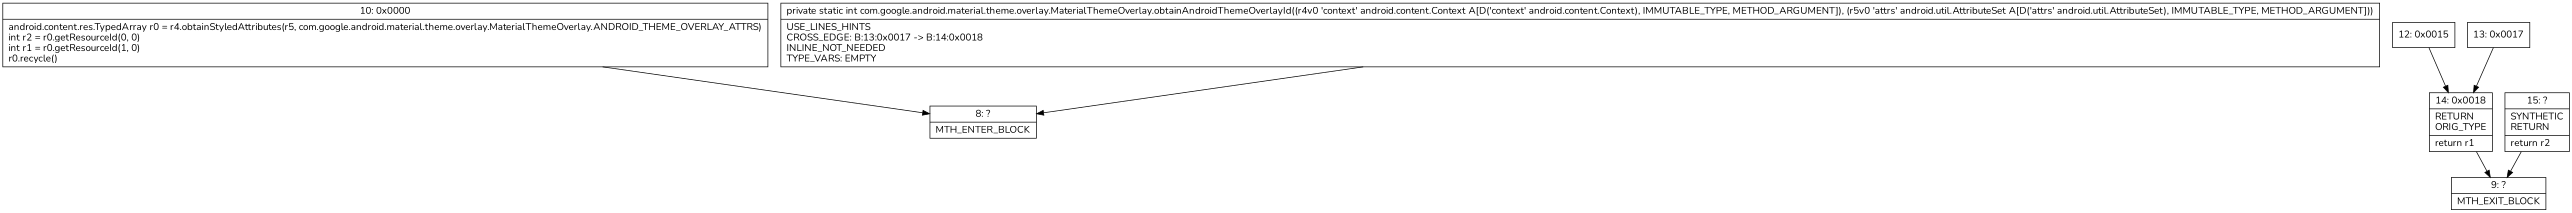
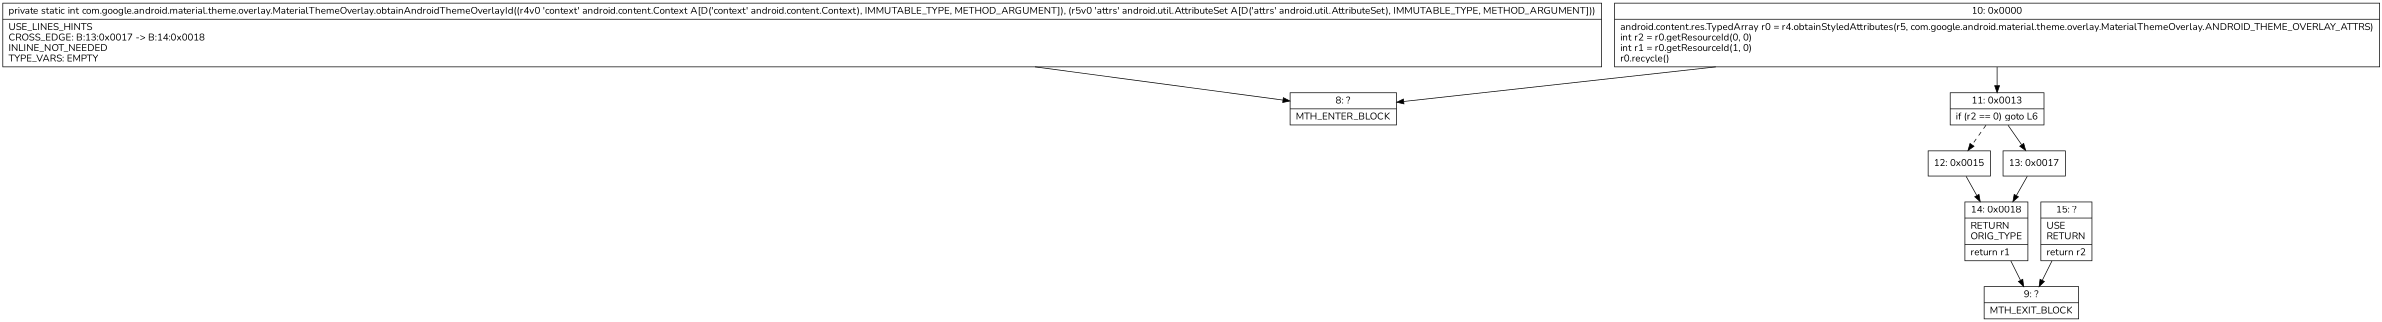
none -> (1997, 109)
(2537, 117) -> (2056, 226)
